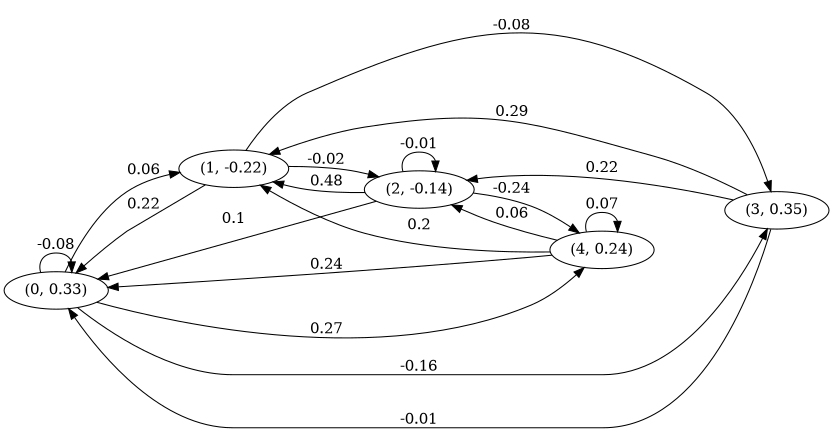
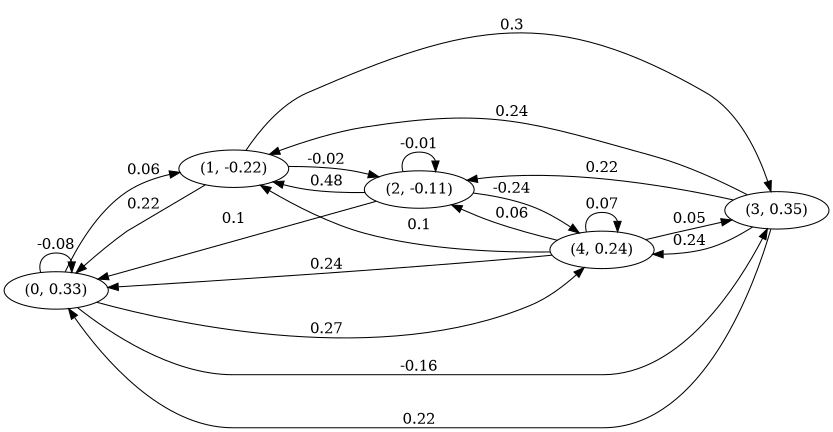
(512, 26) -> (512, 26)
(512, 112) -> (512, 112)
(419, 190) -> (419, 190)
(419, 225) -> (419, 225)
none -> (683, 231)
none -> (710, 248)
(419, 420) -> (419, 420)
